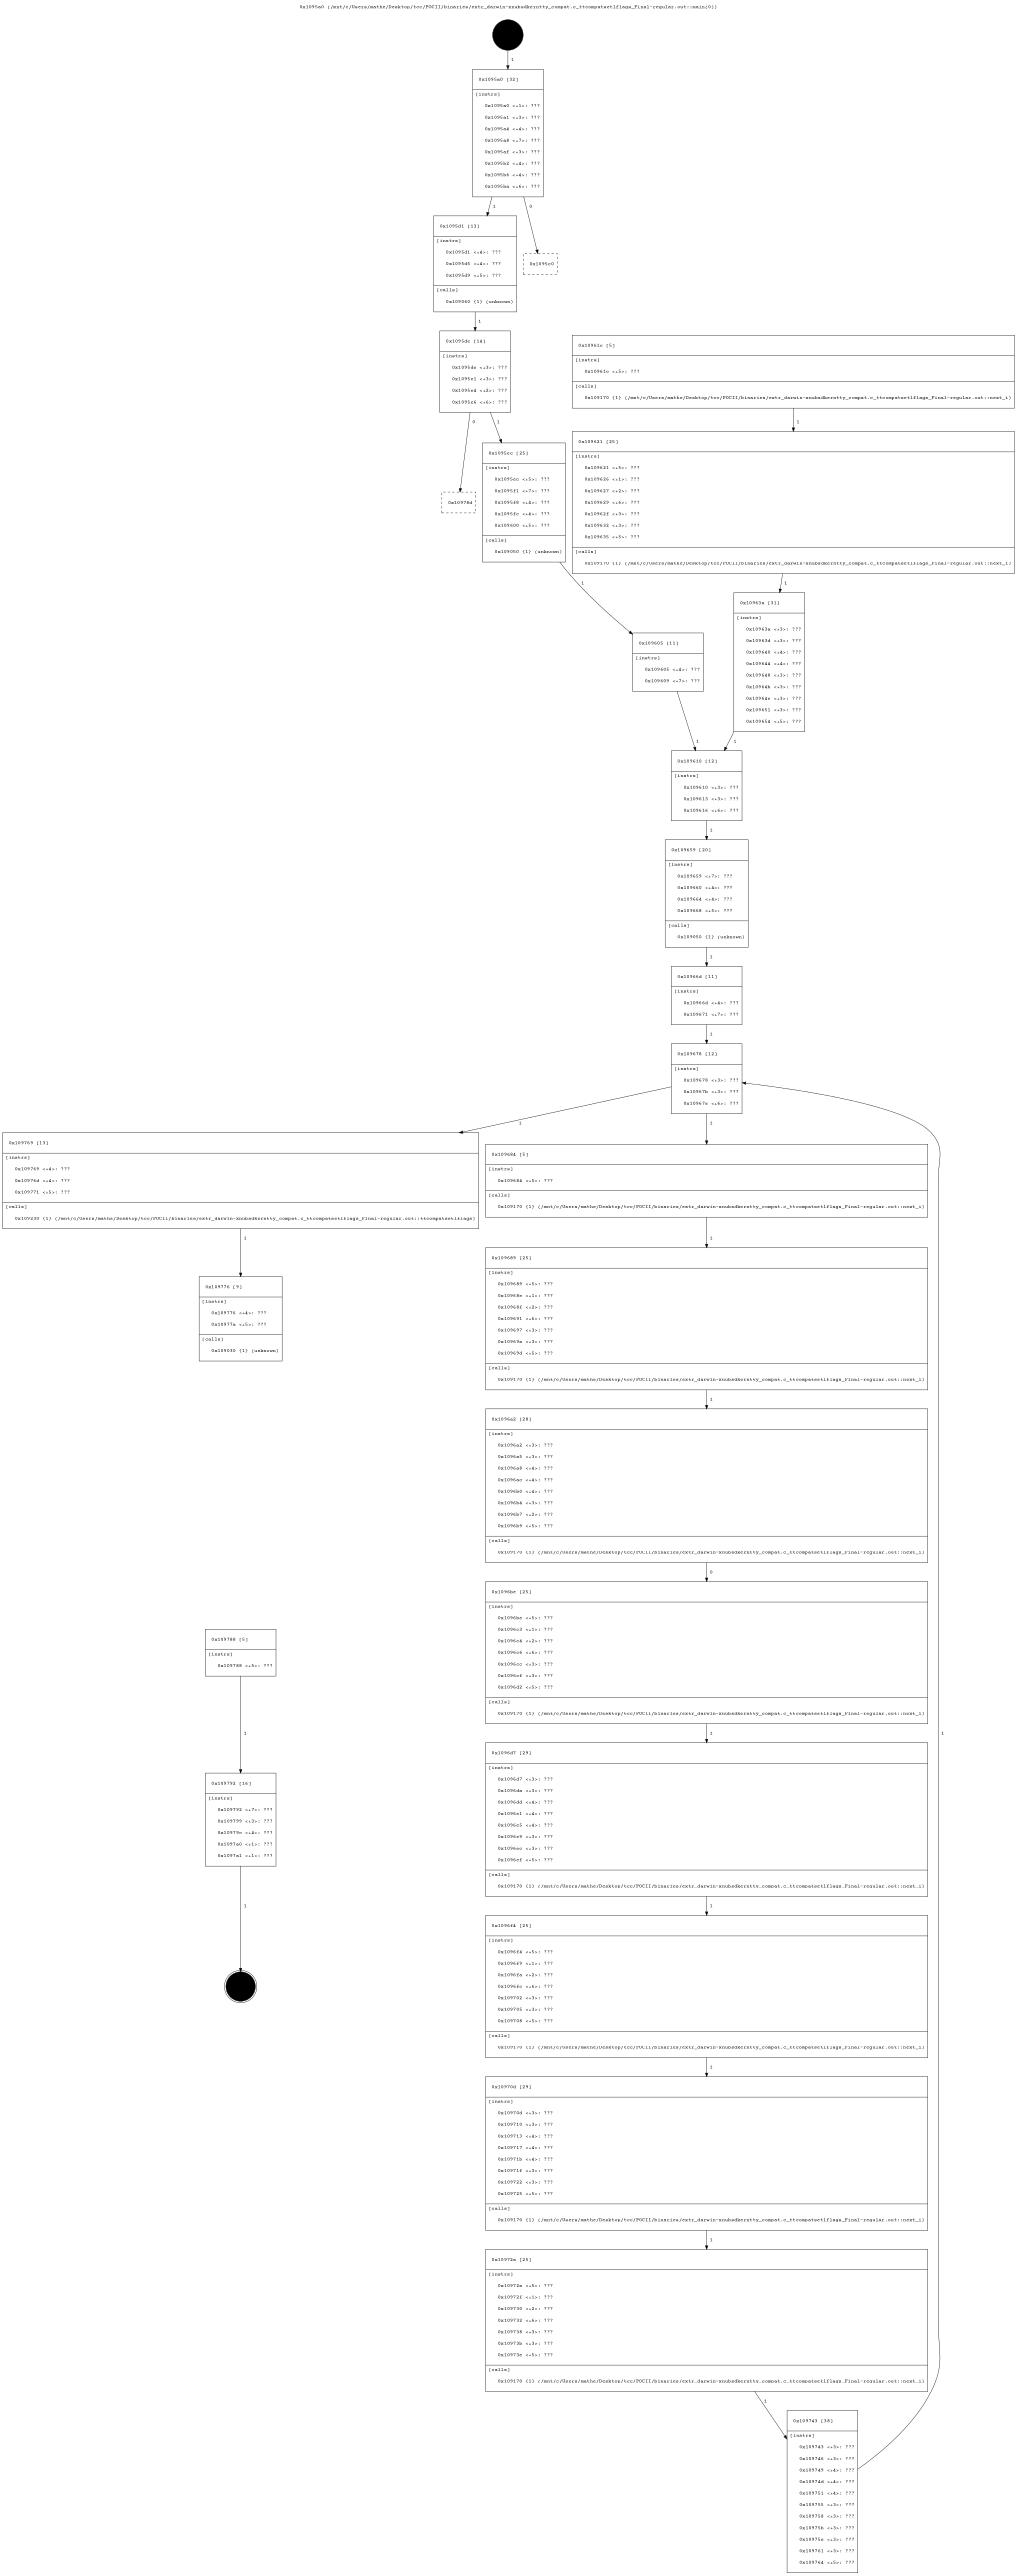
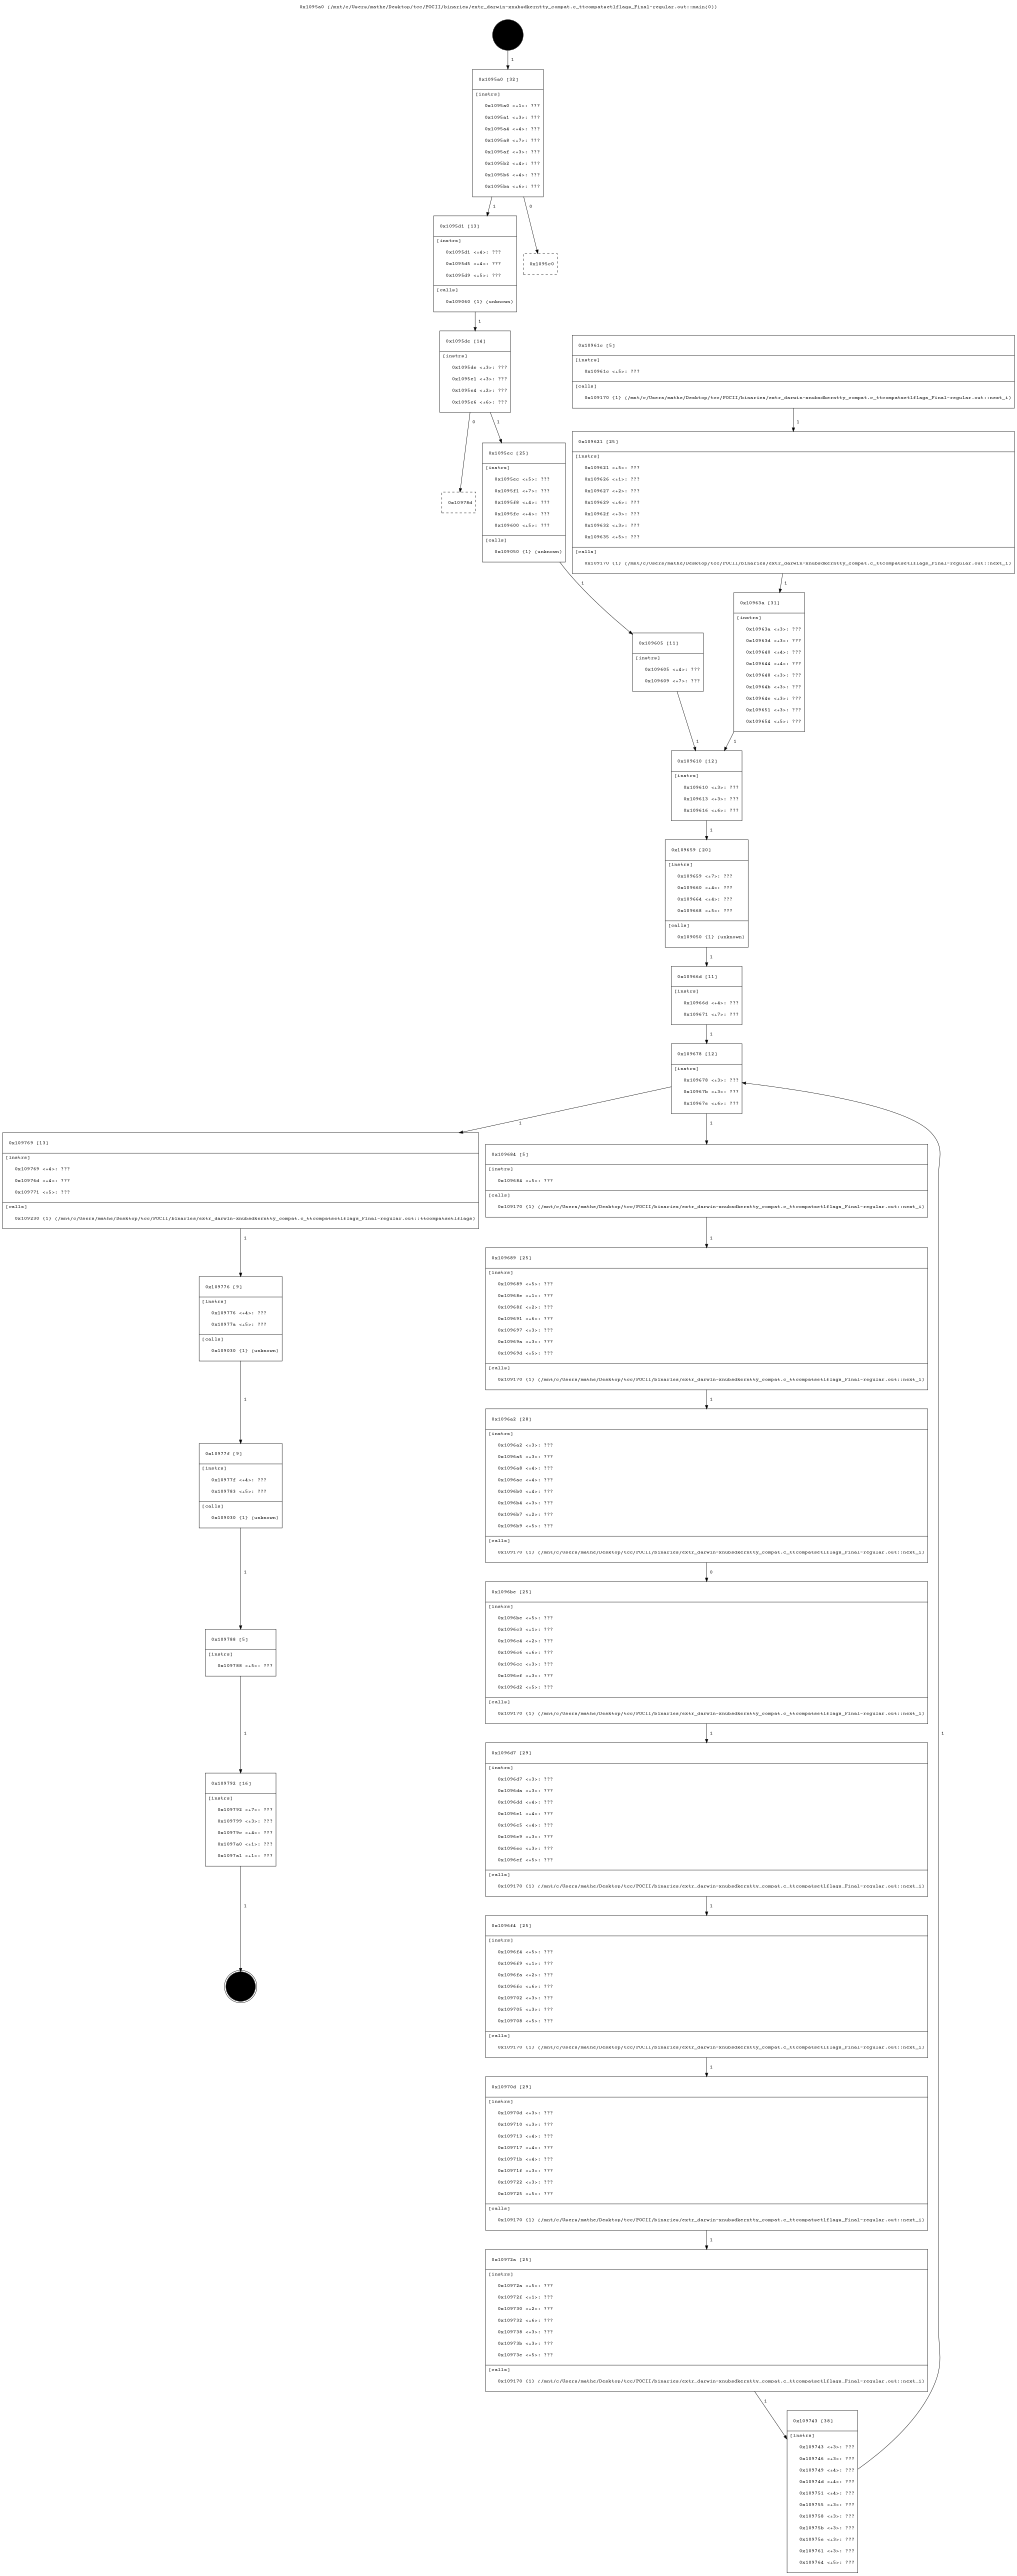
none -> (241, 1486)
